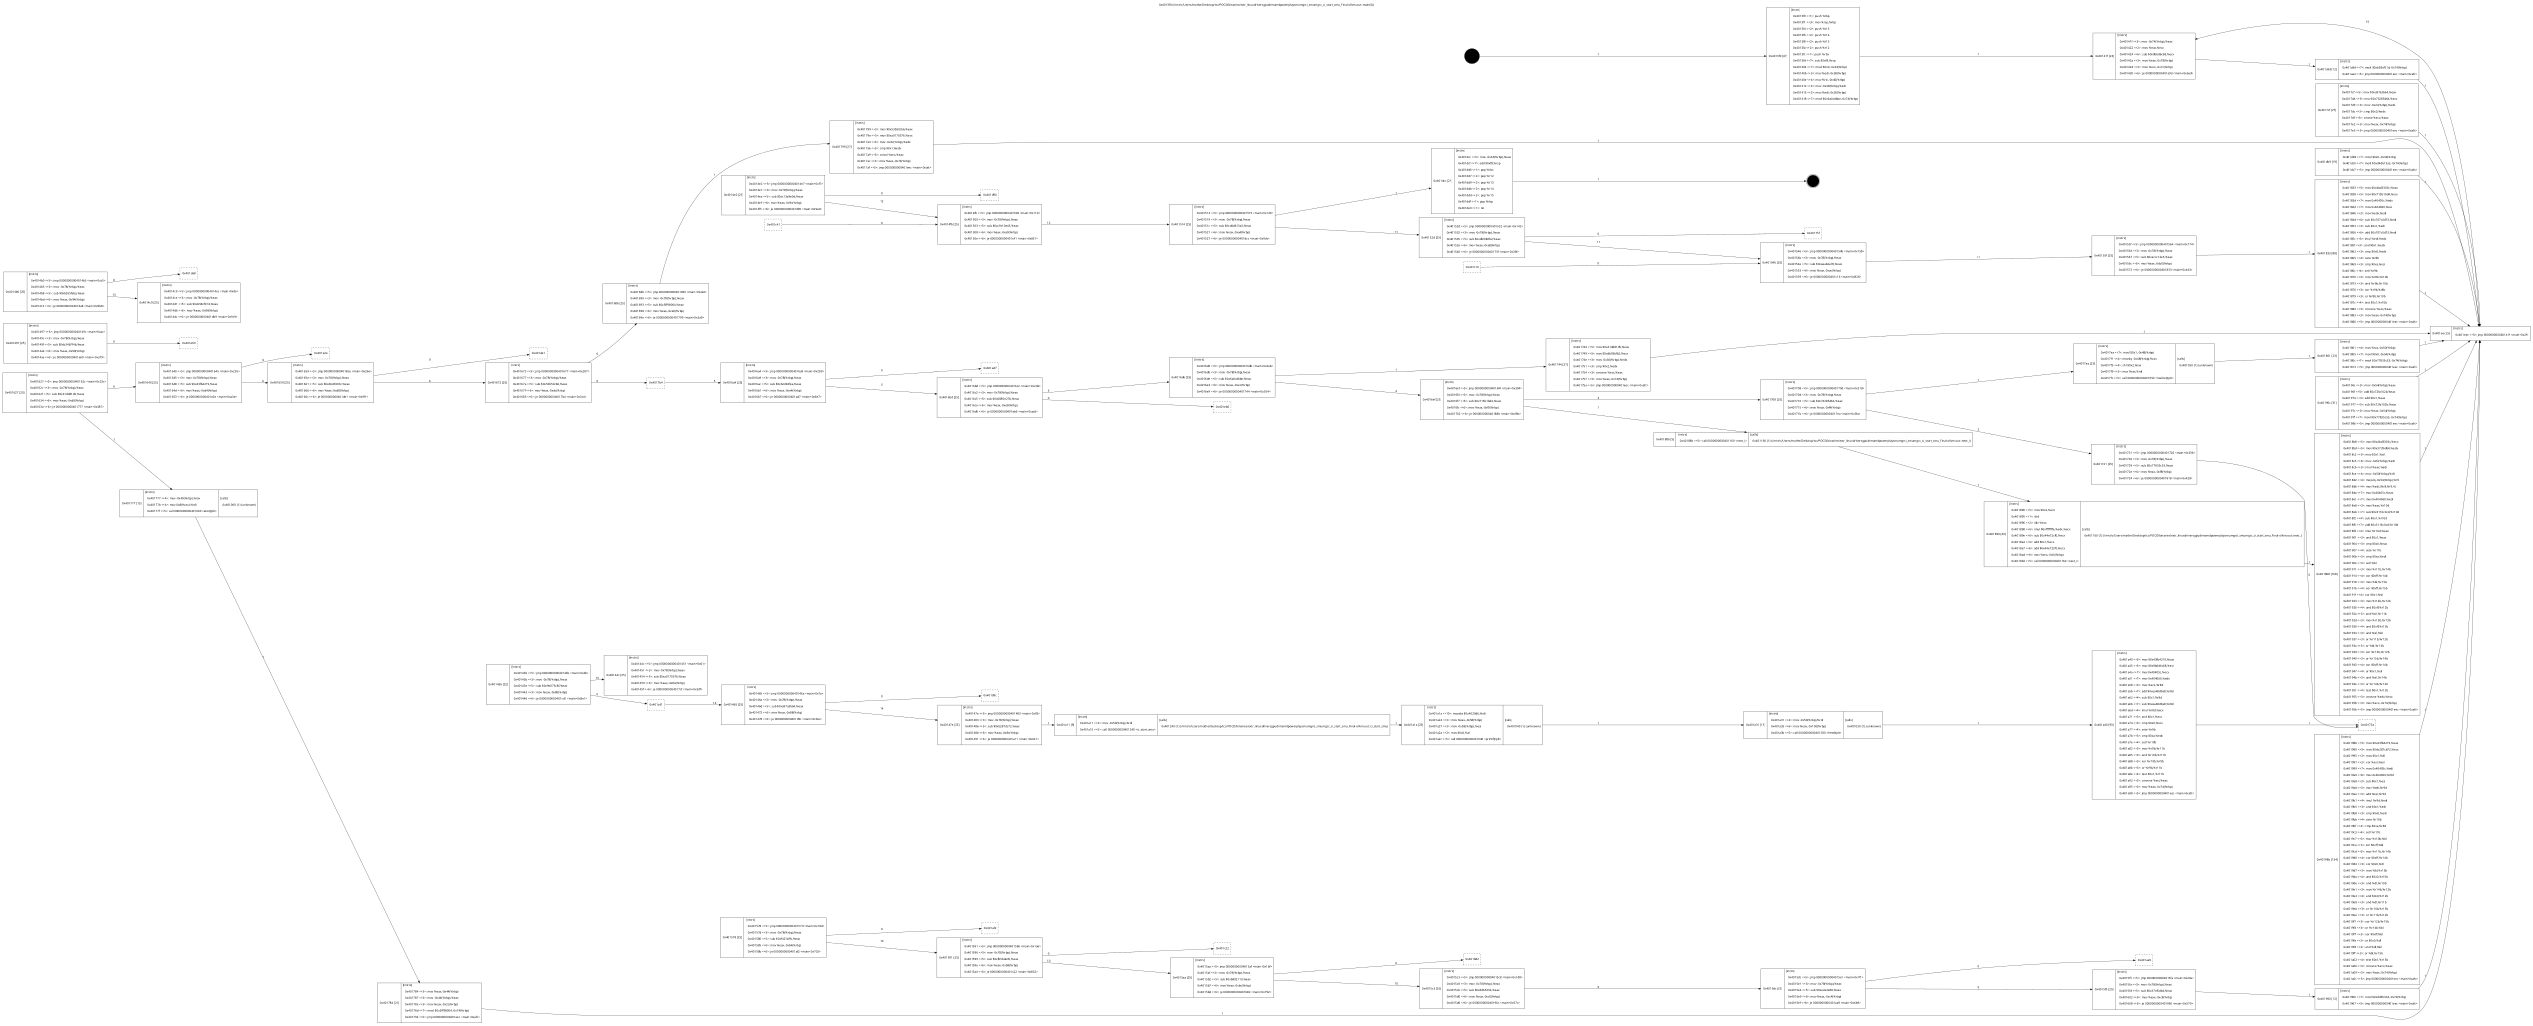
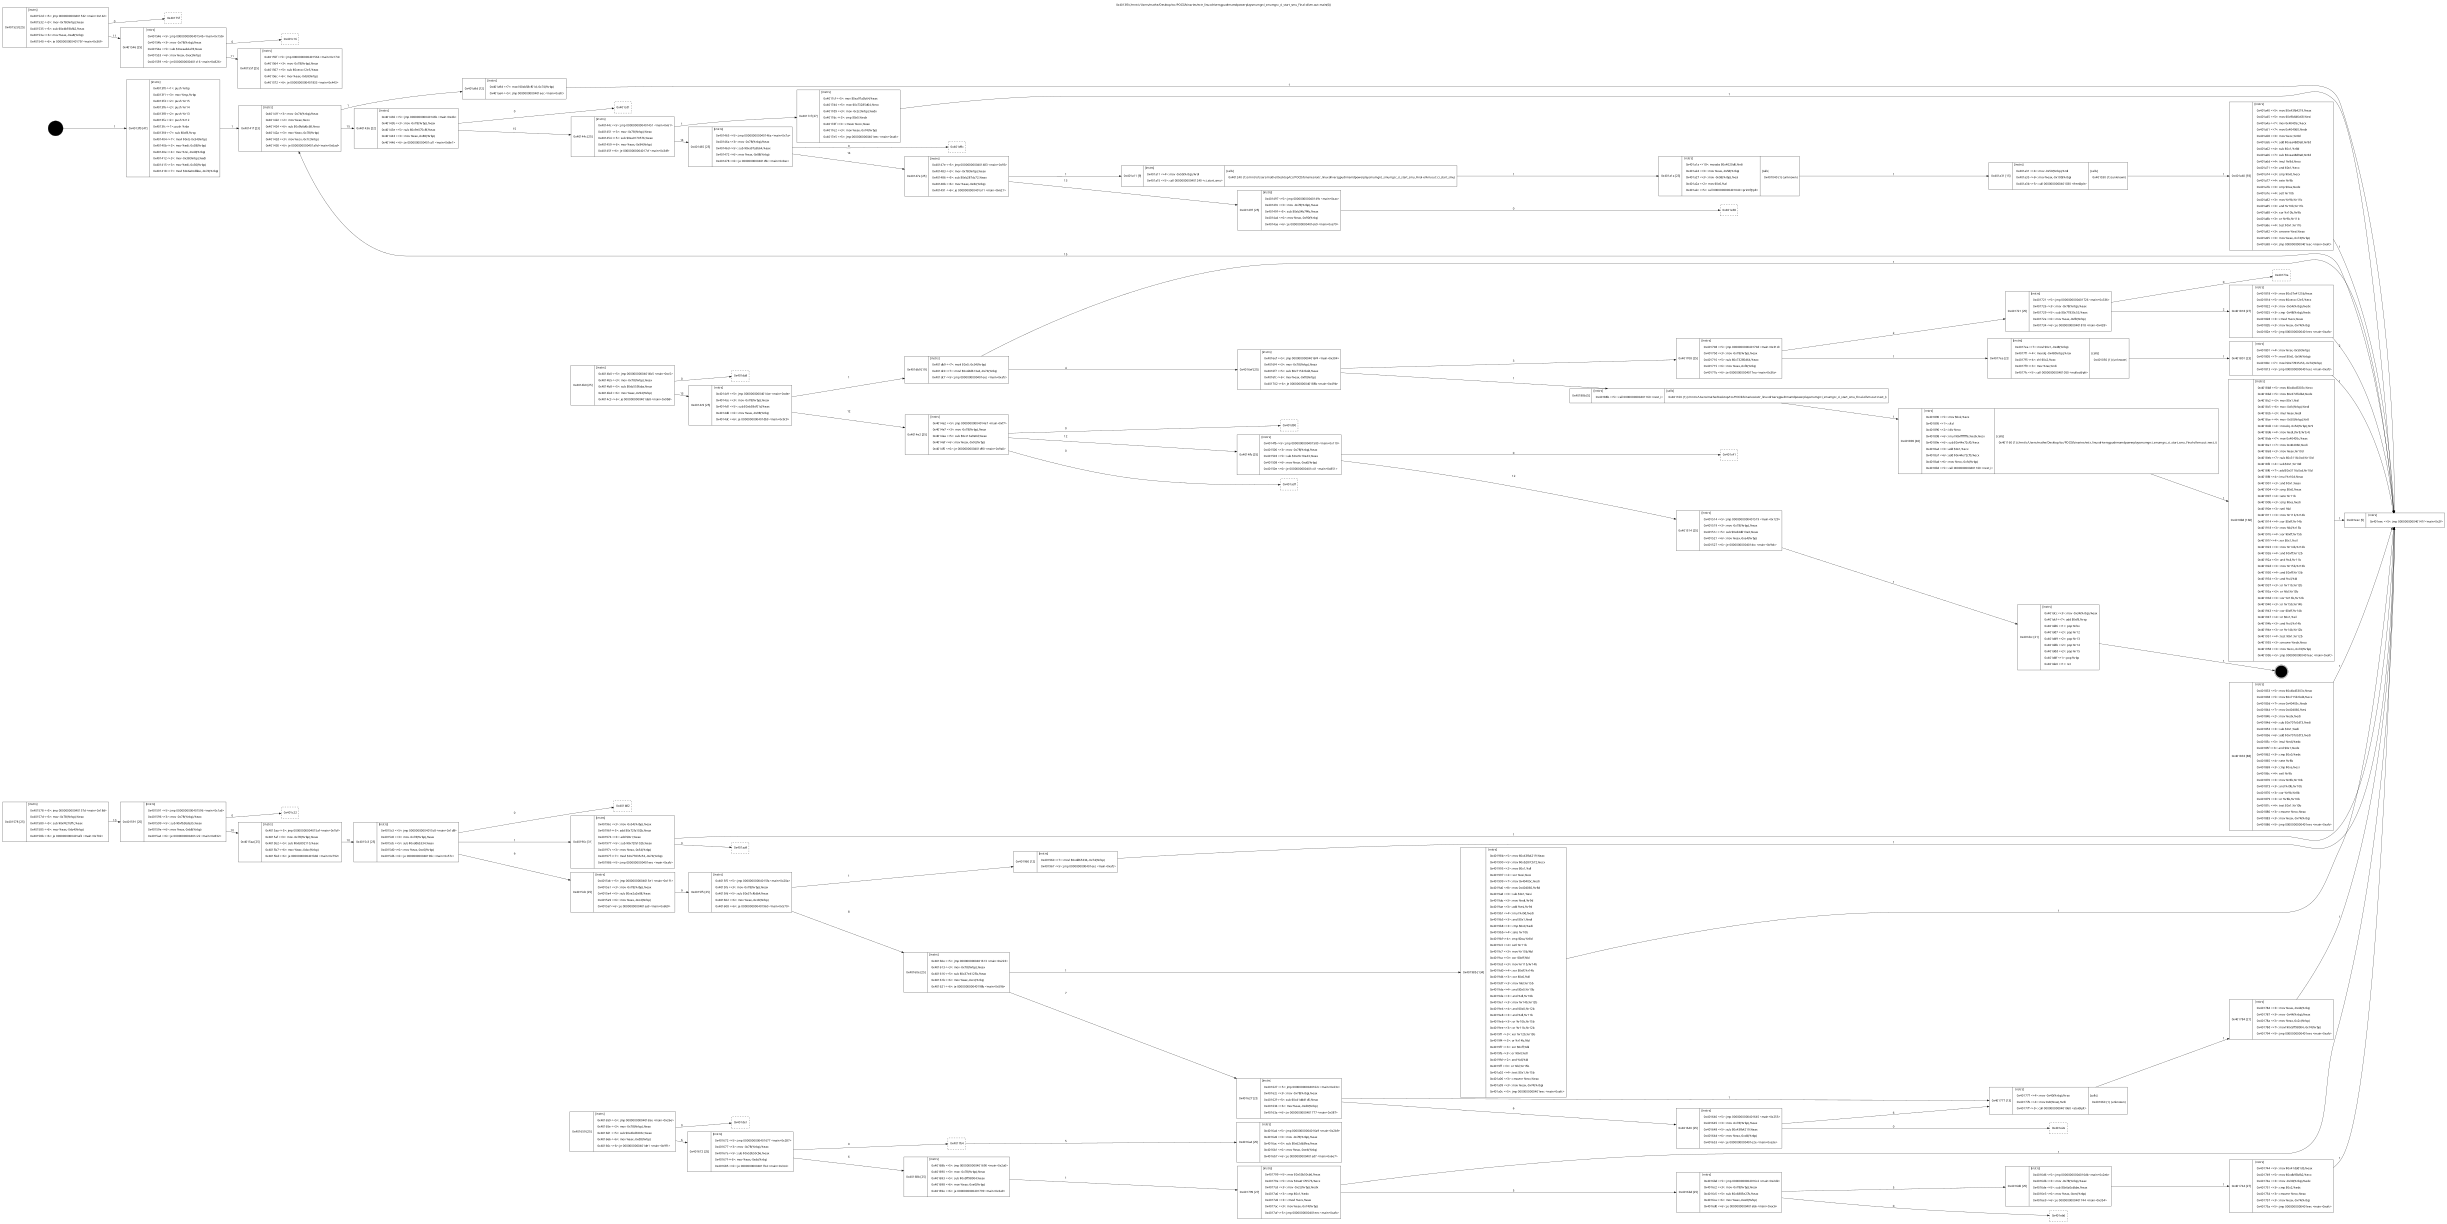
none -> (735, 121)
none -> (346, 128)
none -> (1122, 193)
(859, 225) -> (1530, 455)
(1346, 231) -> none
(2254, 255) -> none
(1619, 265) -> (253, 42)
none -> (2281, 311)
(902, 374) -> (1142, 479)
(254, 383) -> (1885, 1115)
none -> (847, 388)
(1347, 389) -> (1122, 370)
(880, 390) -> (1508, 1192)
none -> (847, 420)
(692, 705) -> (680, 142)
(2276, 725) -> (2377, 372)
none -> (514, 842)
(990, 928) -> none
(1367, 967) -> (535, 820)
(1999, 967) -> (702, 846)
none -> (957, 972)
